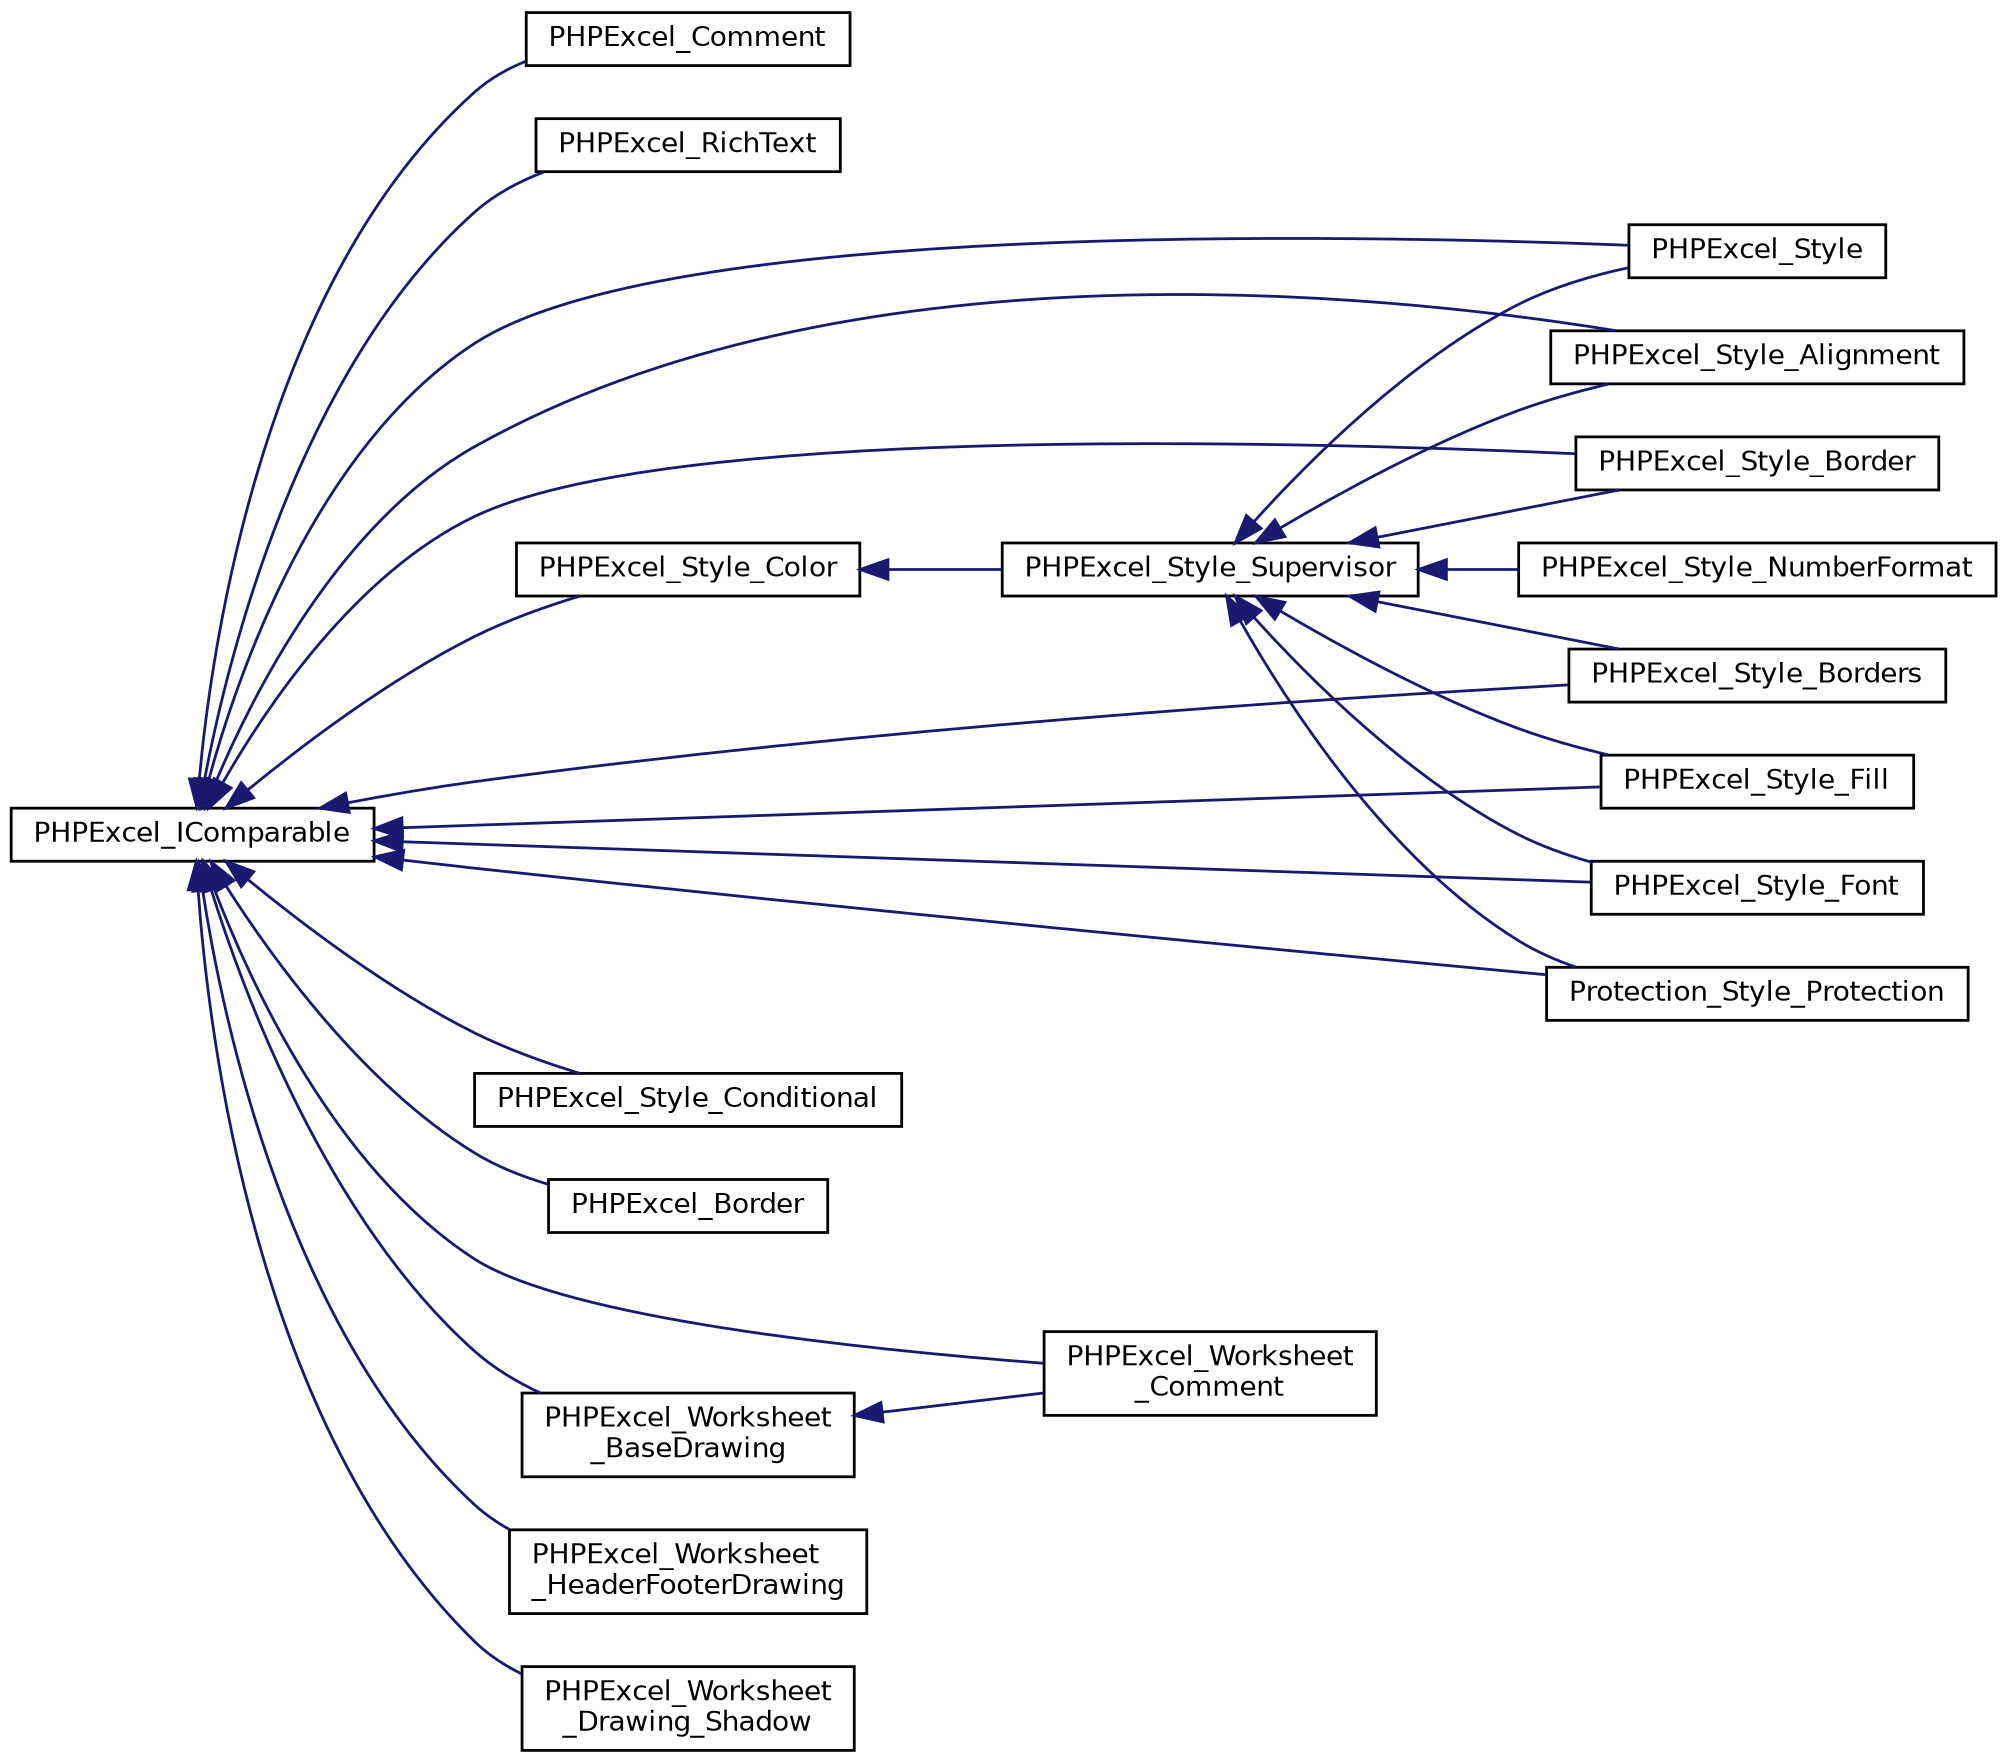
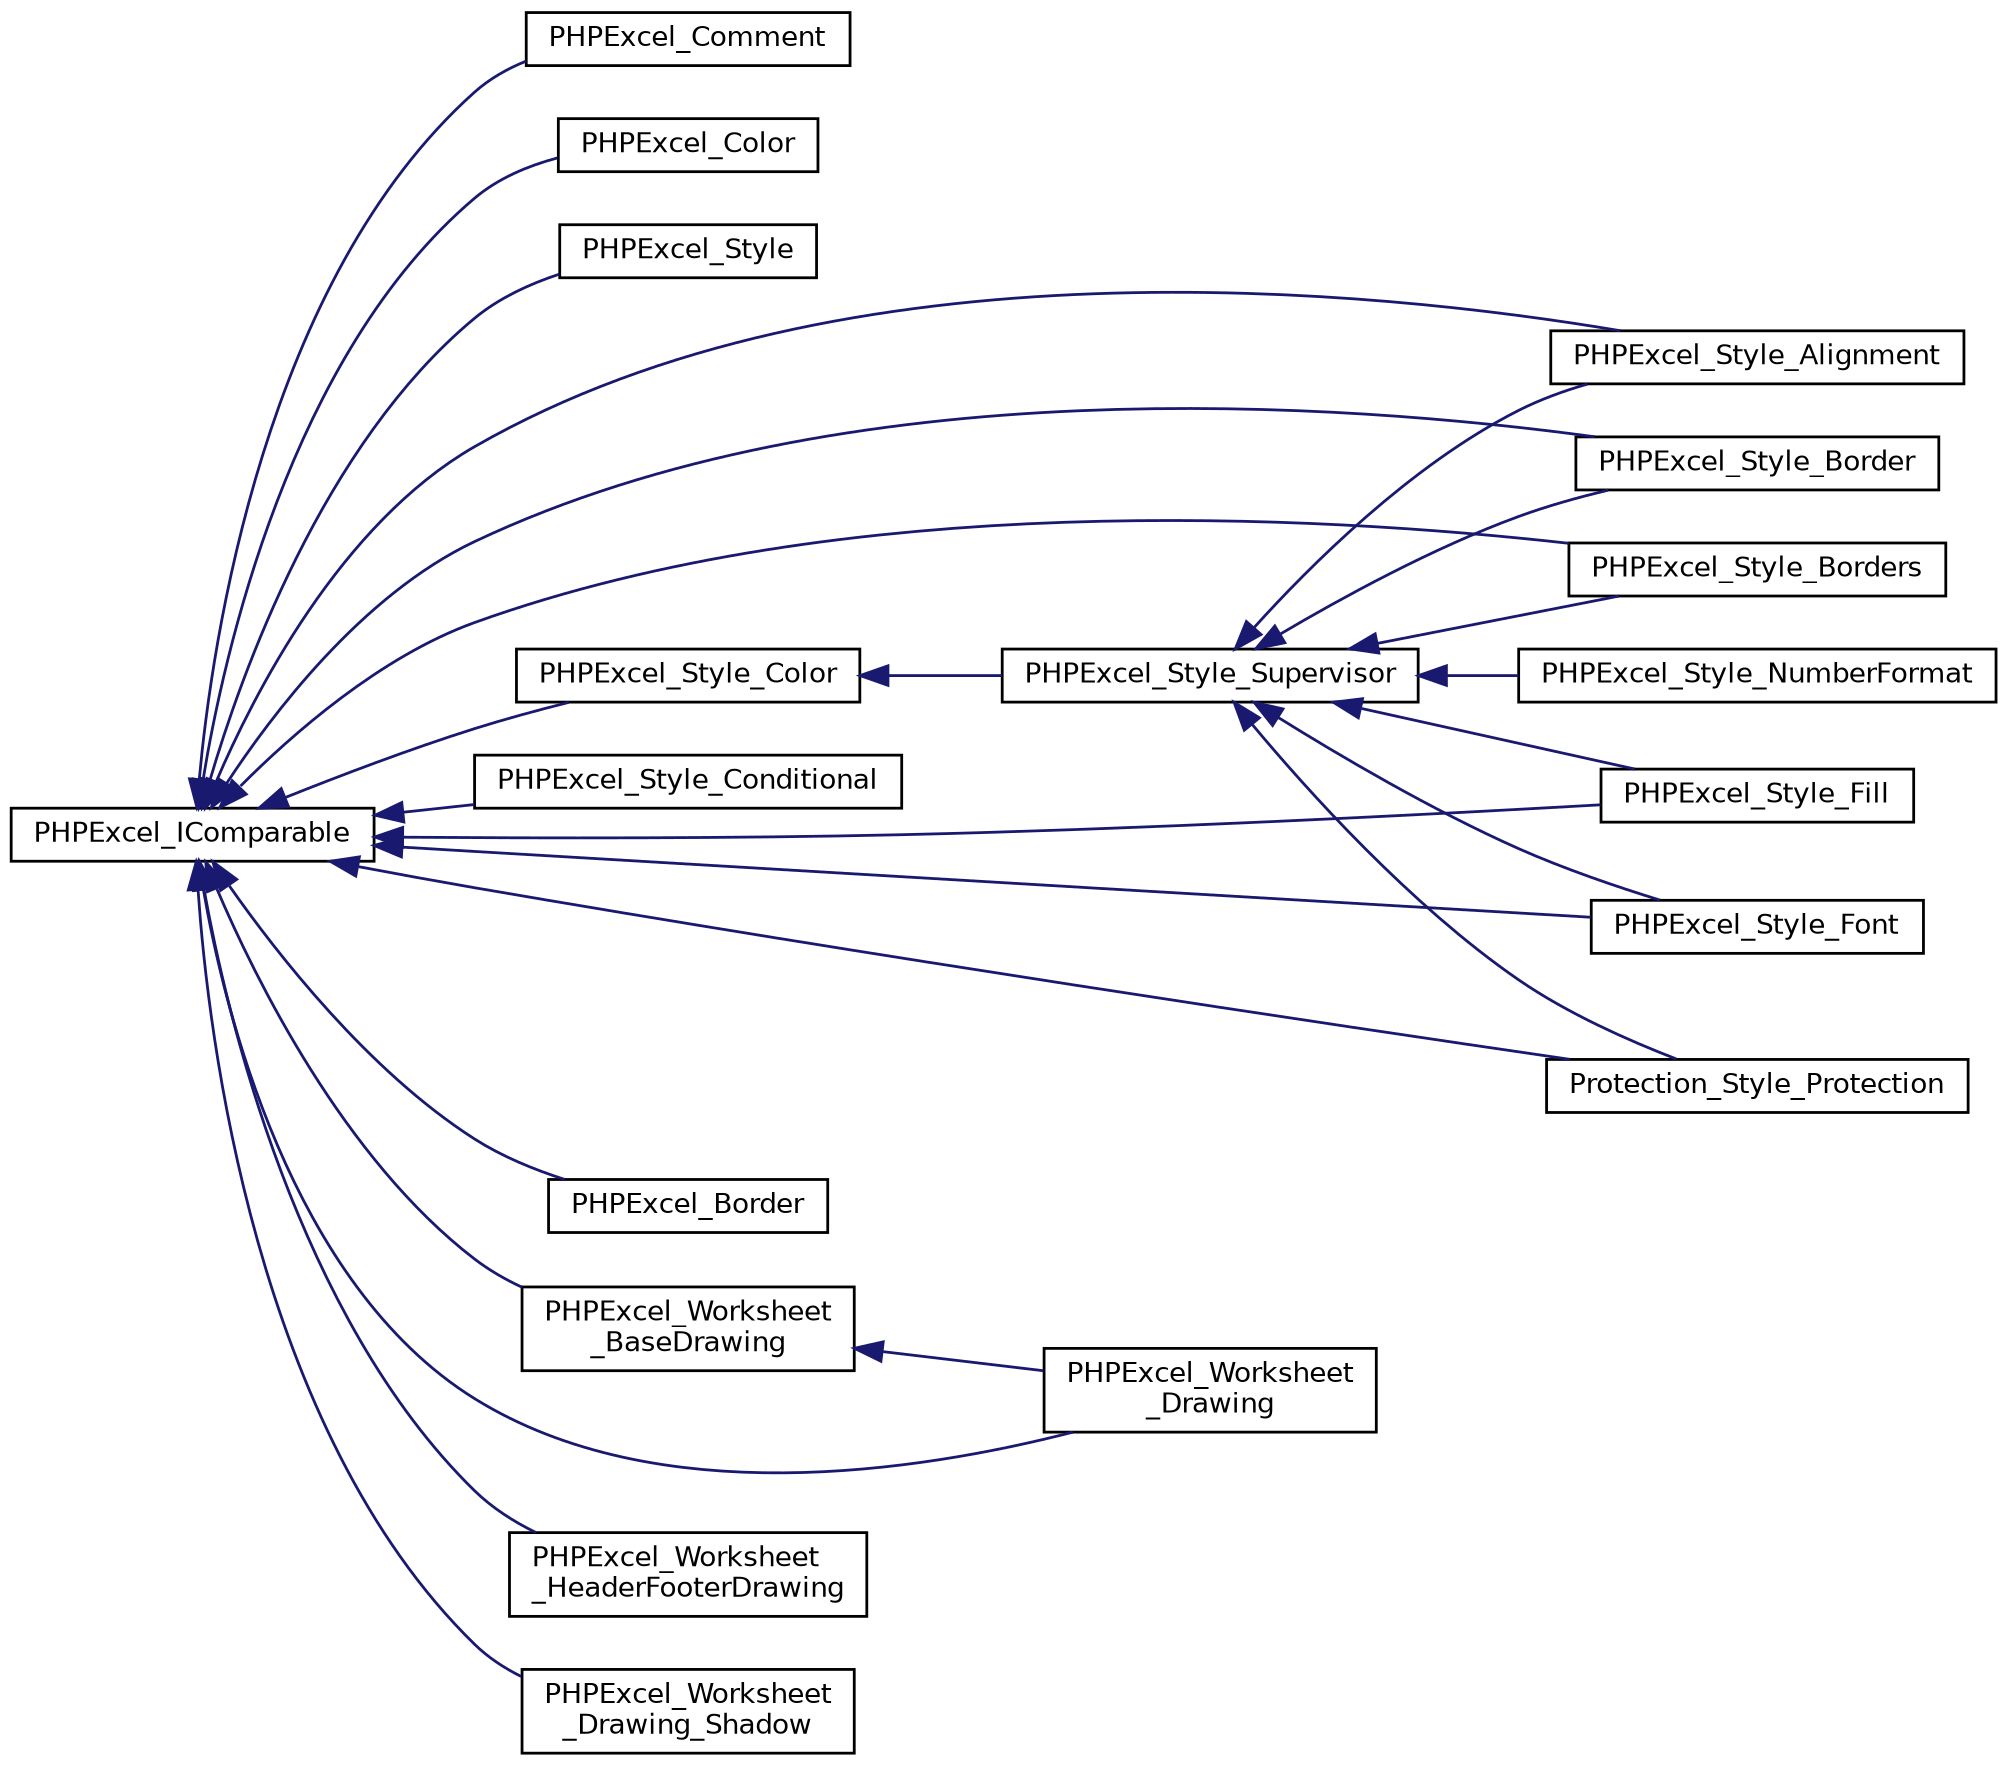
(688, 145) -> (688, 145)
(1423, 365) -> none
(1210, 1374) -> (1210, 1390)
